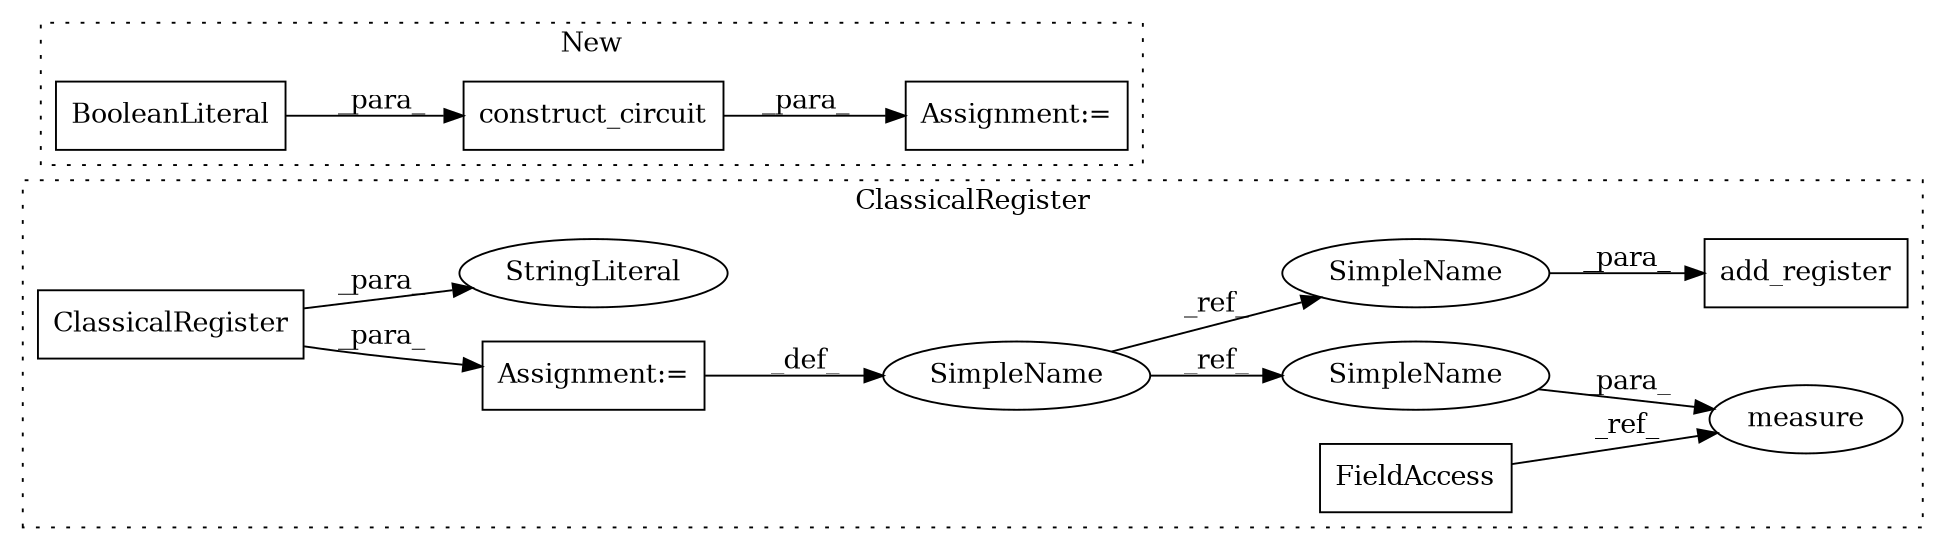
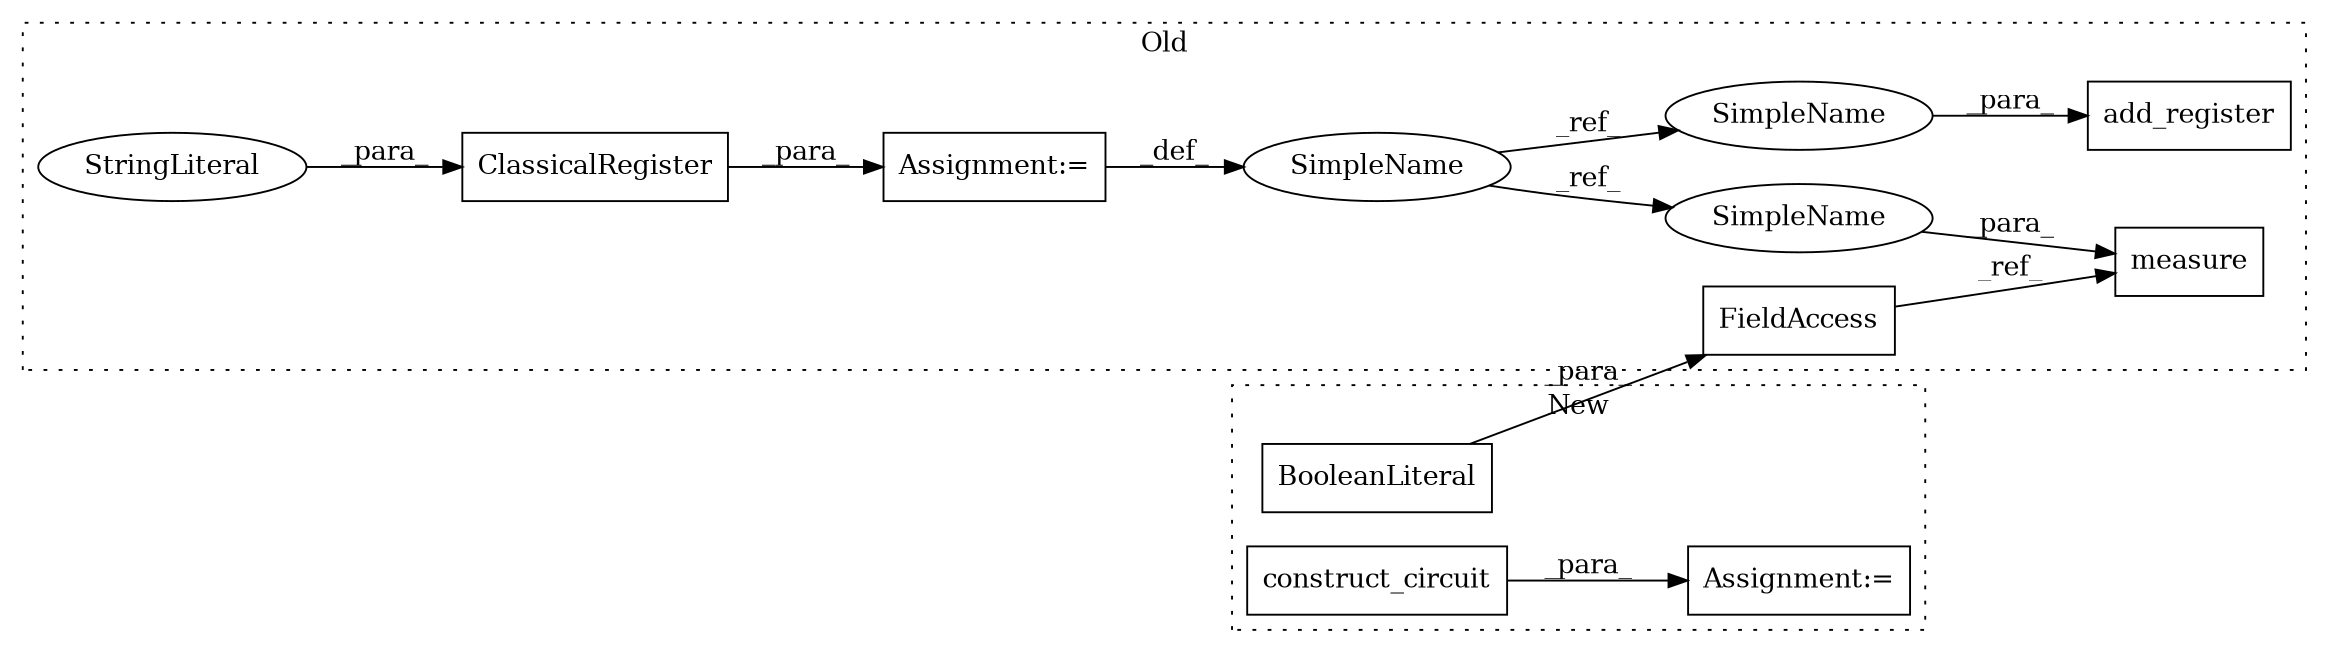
(365, 116) -> (1579, 403)
(973, 202) -> (1164, 45)
(378, 299) -> (375, 167)
(1806, 419) -> (2189, 262)
